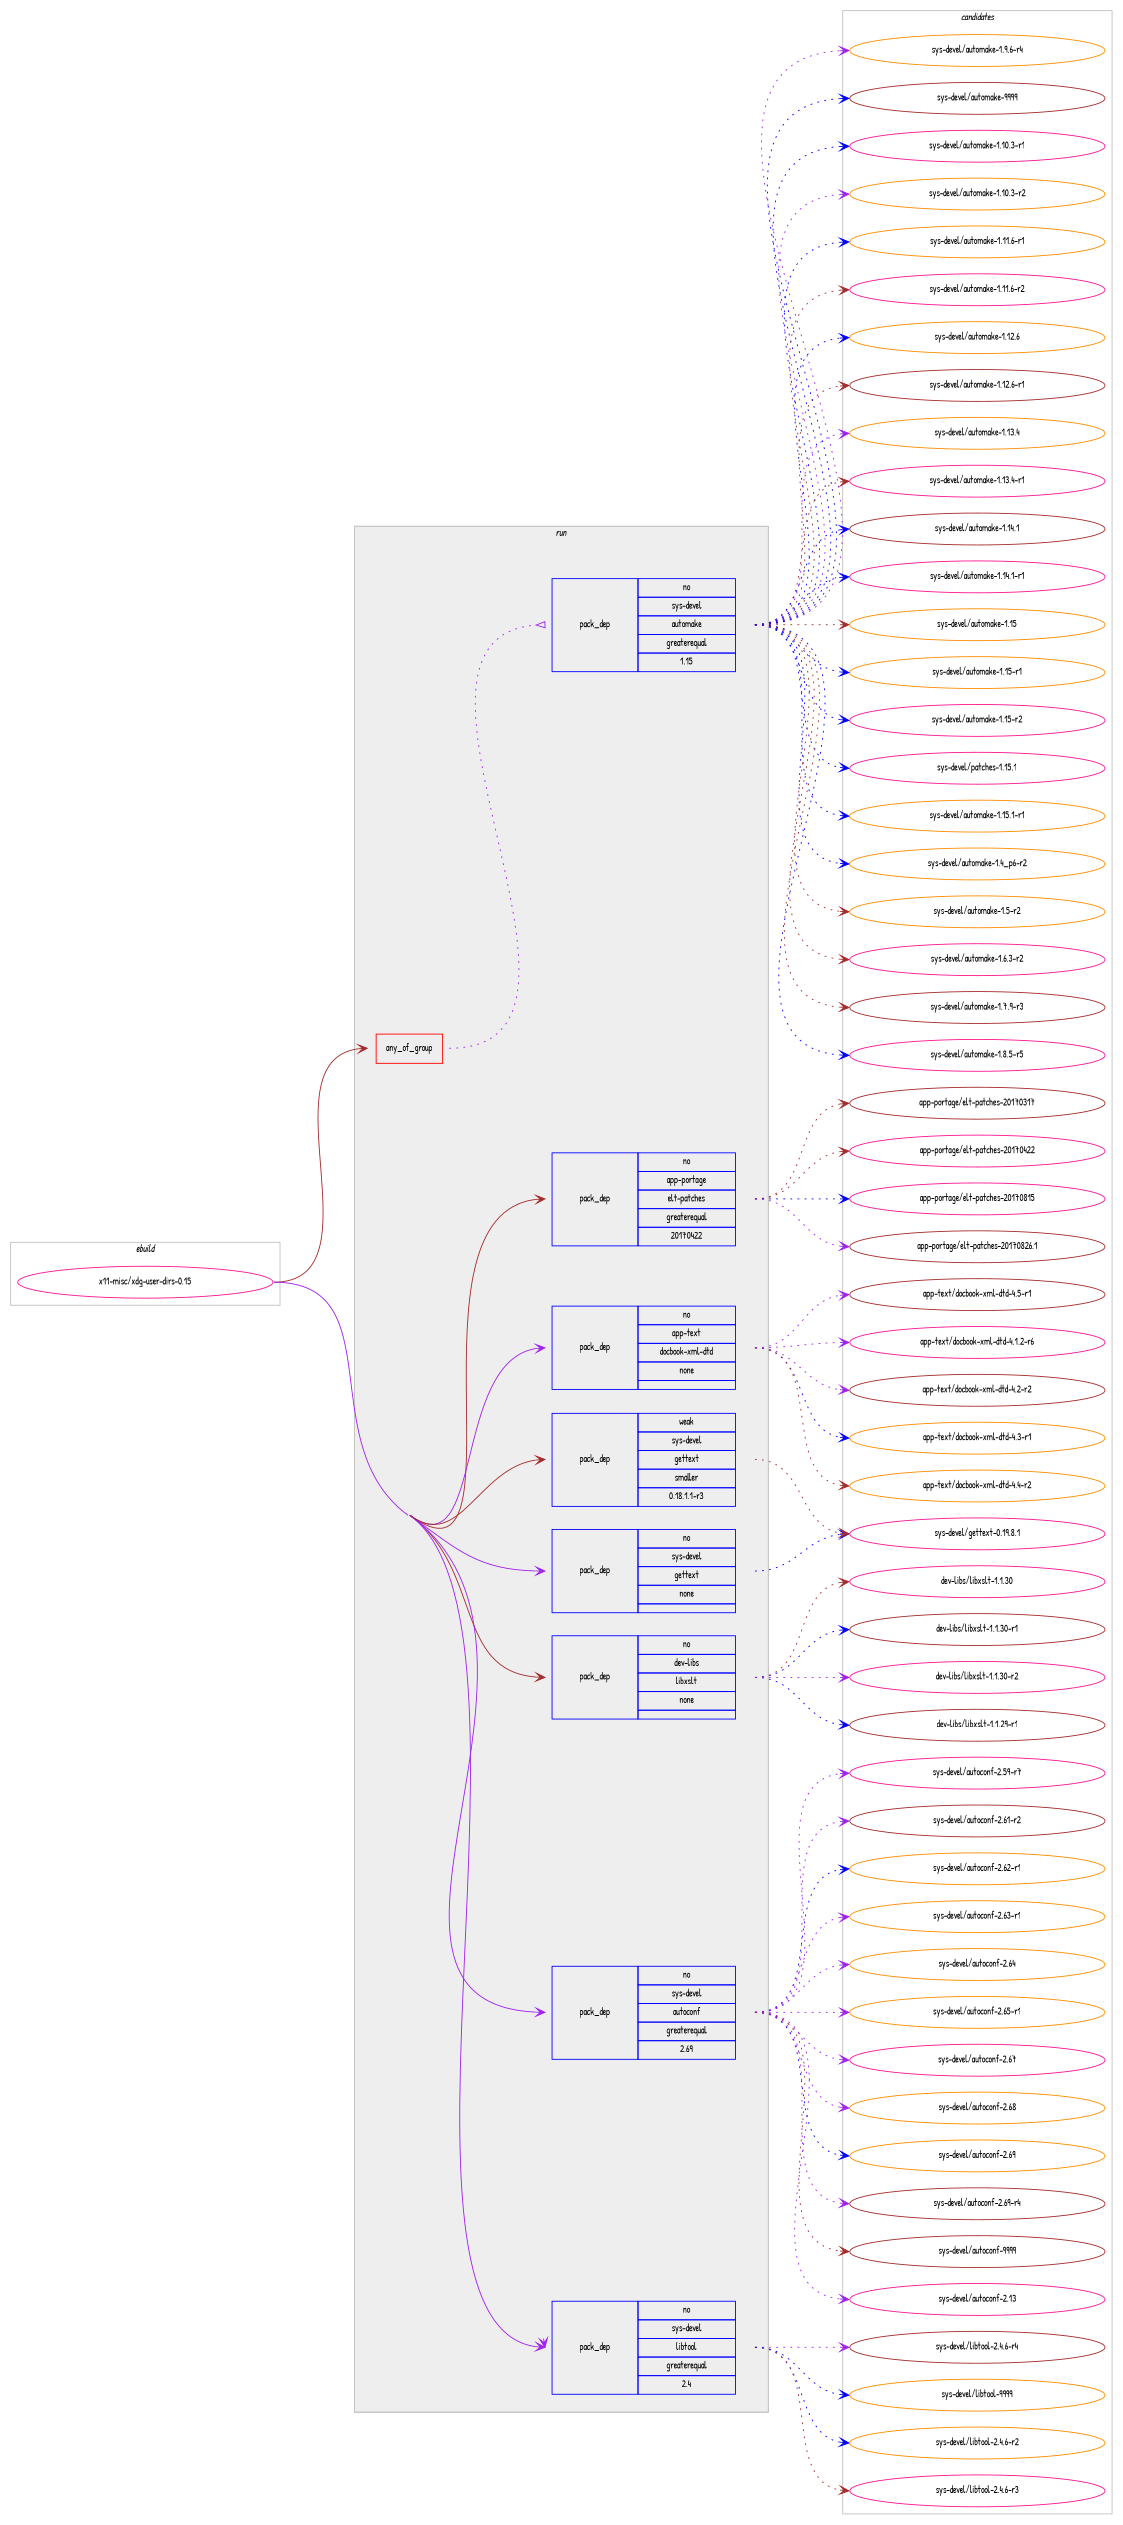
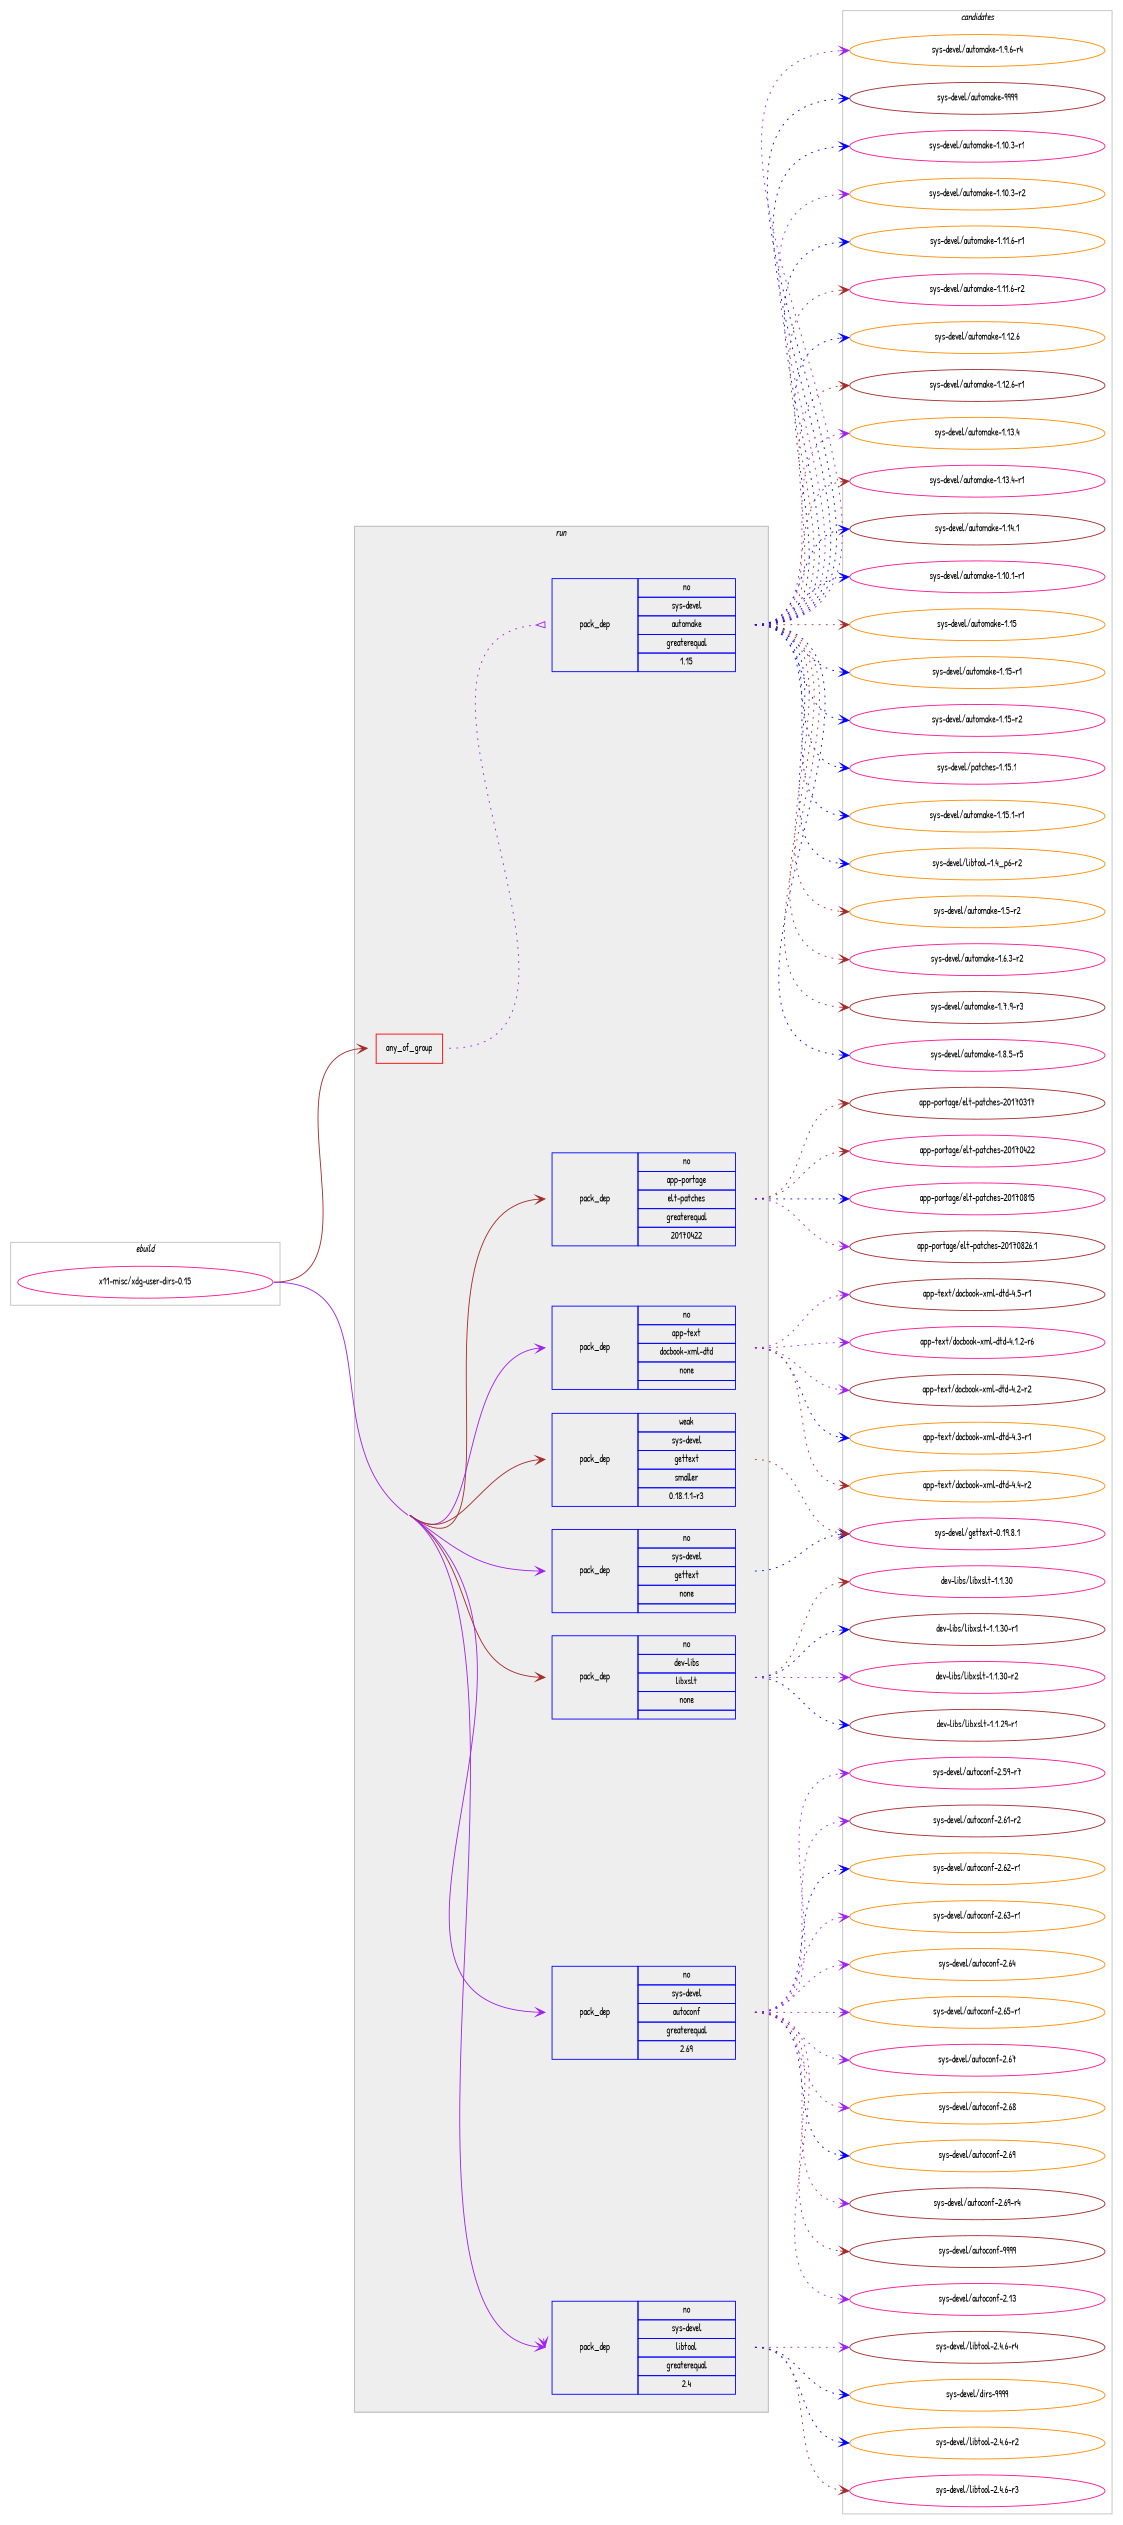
(977, 577) -> (977, 577)
(977, 864) -> (977, 864)
(977, 2395) -> (977, 2395)
